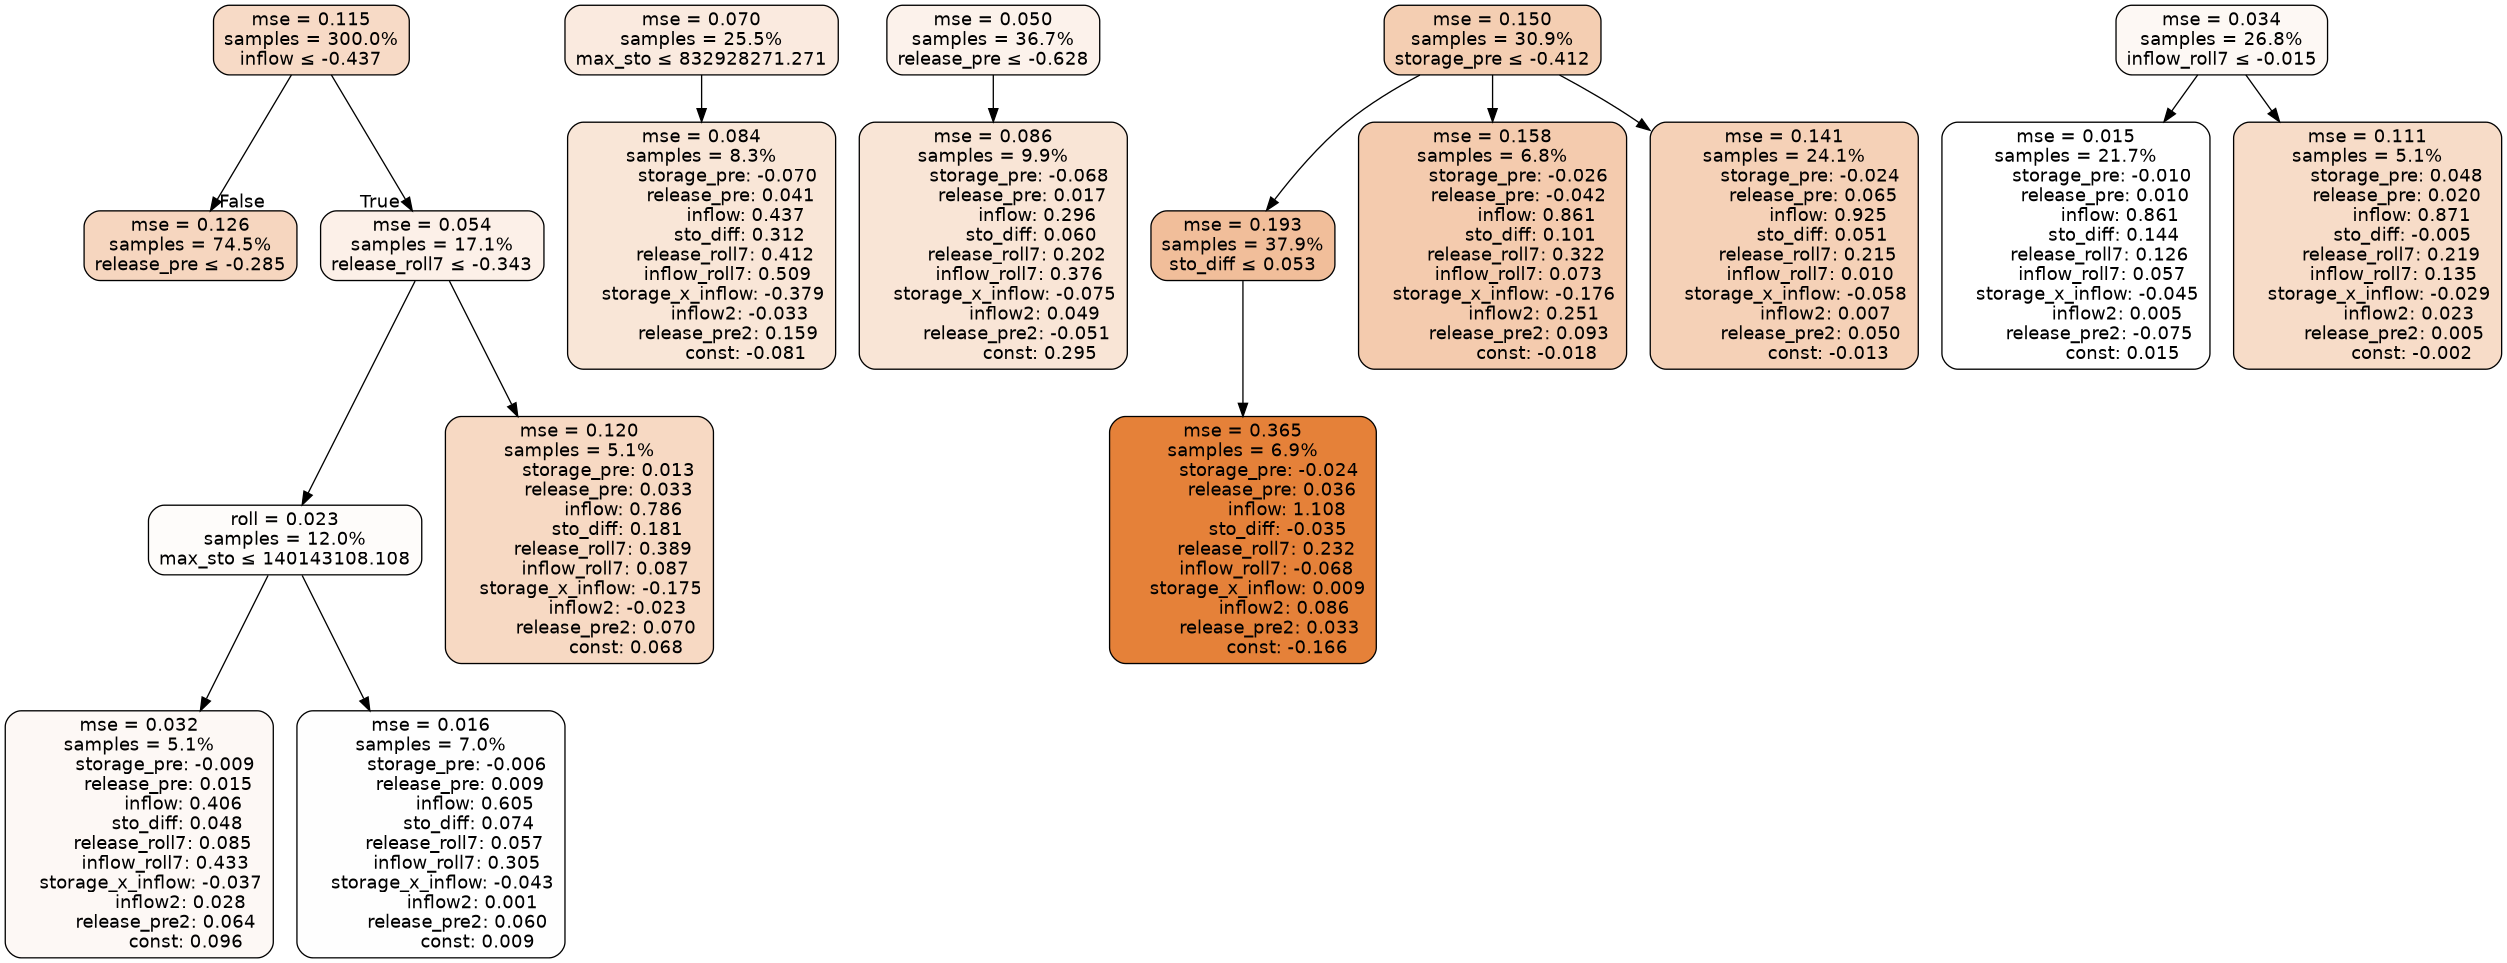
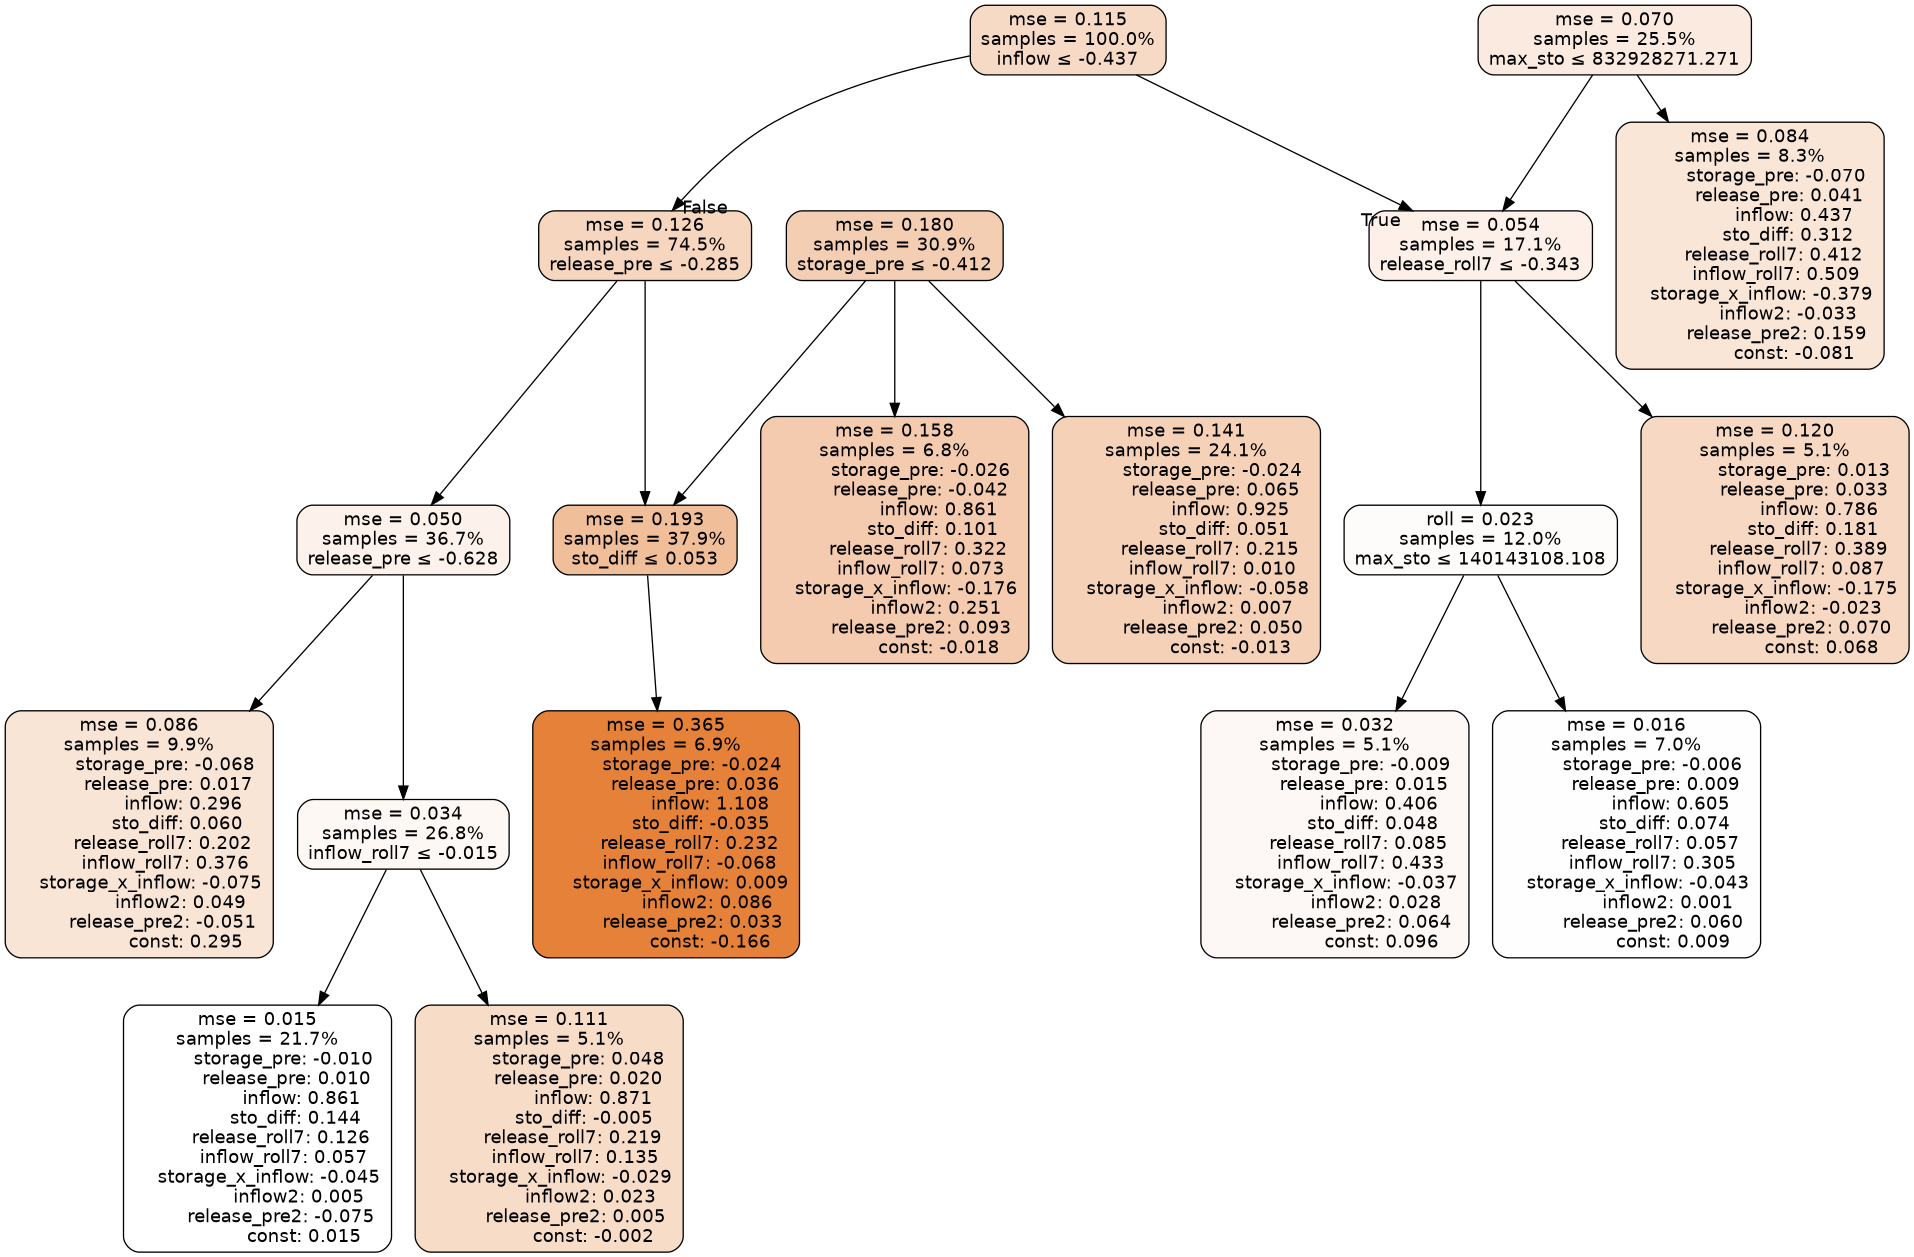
(311, 40) -> (1068, 40)
(1493, 40) -> (895, 246)
none -> (1551, 137)
none -> (645, 386)
none -> (528, 388)
none -> (403, 681)
